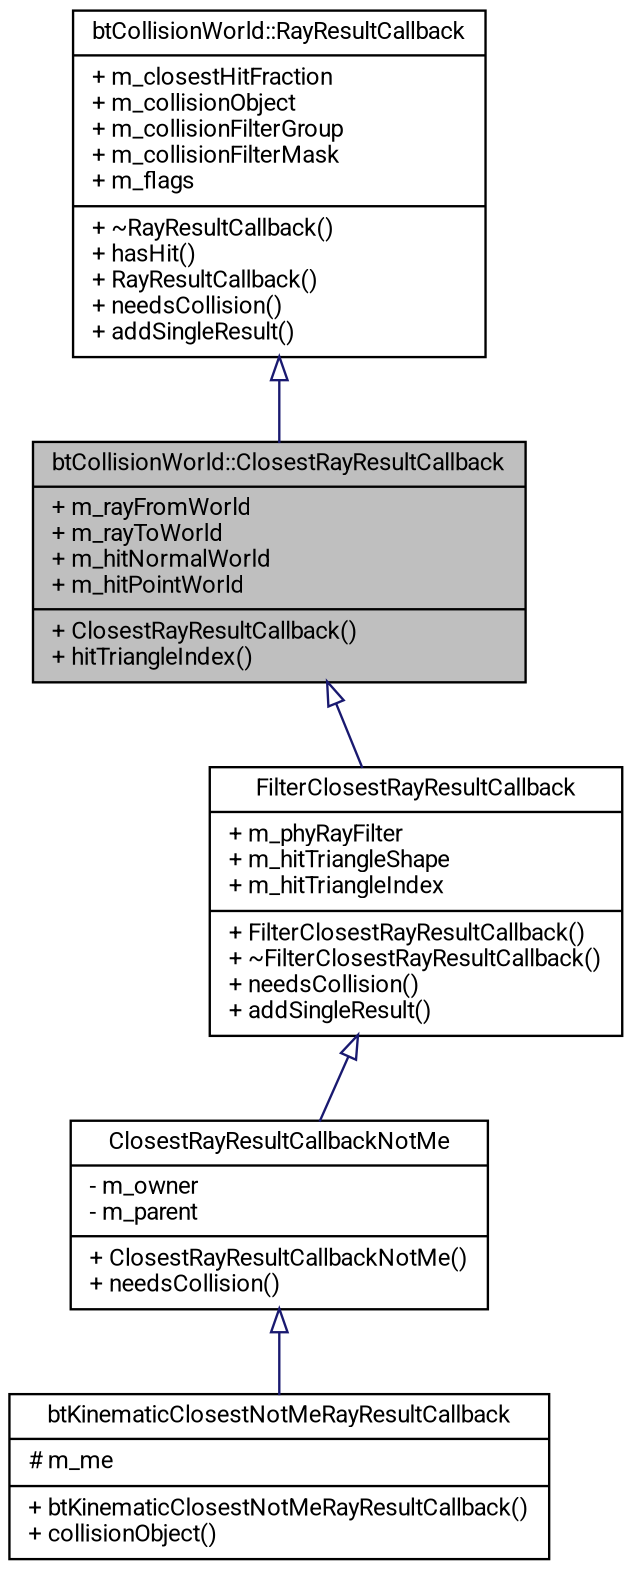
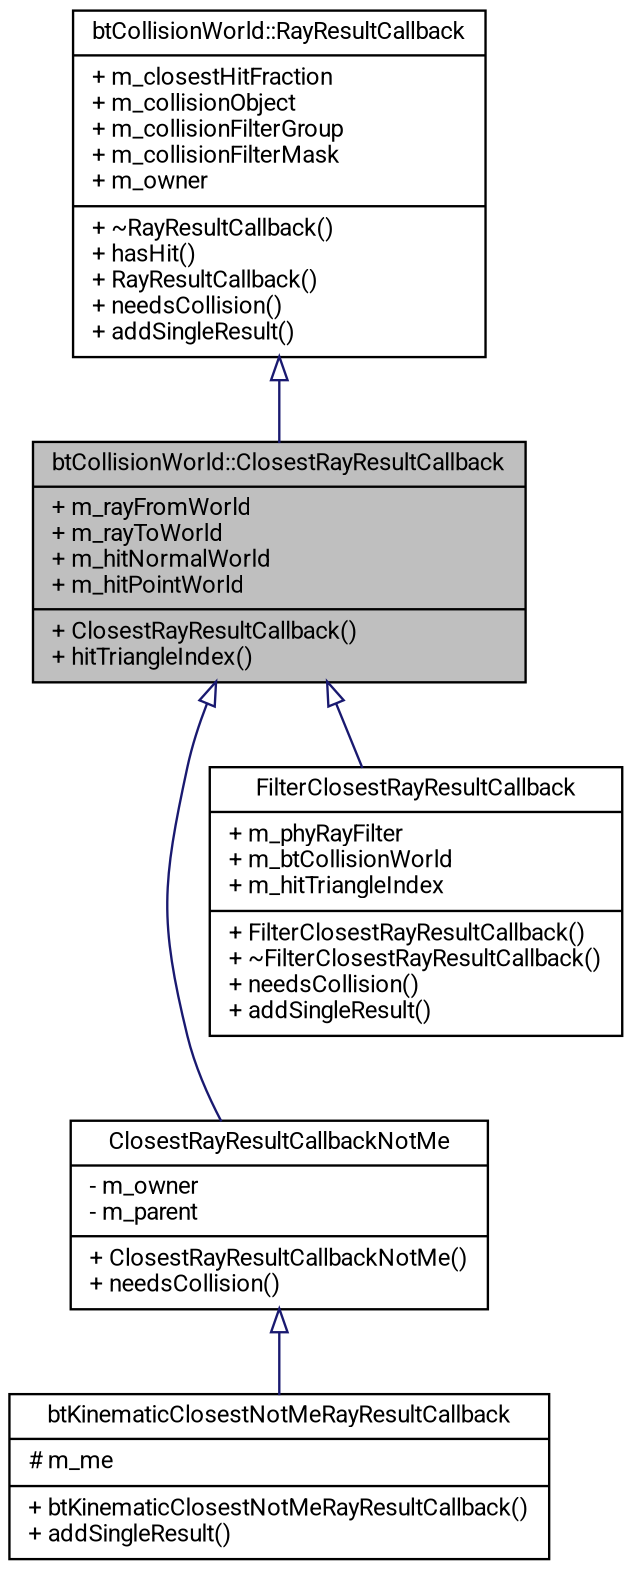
(144, 181) -> (151, 181)
(339, 860) -> (342, 860)
(334, 1089) -> (168, 915)
(124, 1534) -> (131, 1534)
